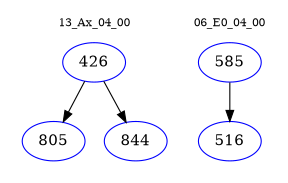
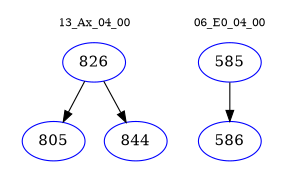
(94, 62) -> (94, 62)
(230, 141) -> (230, 141)
